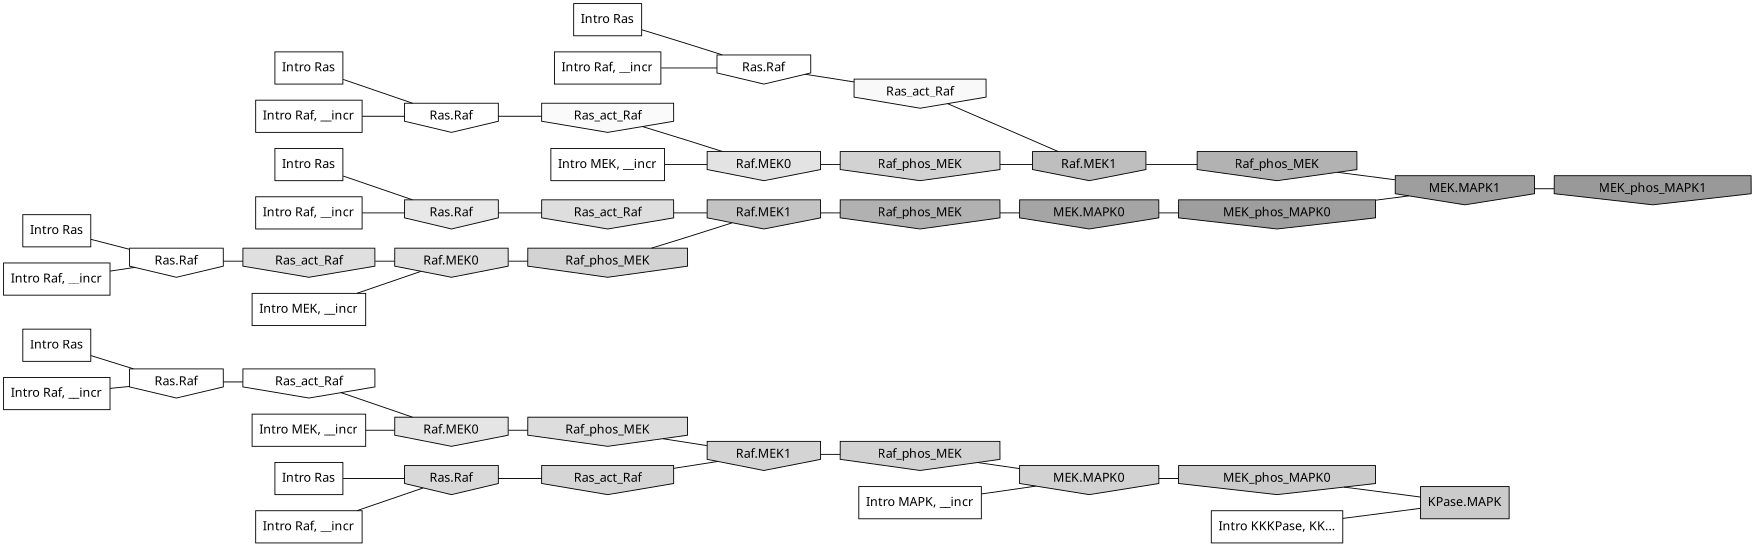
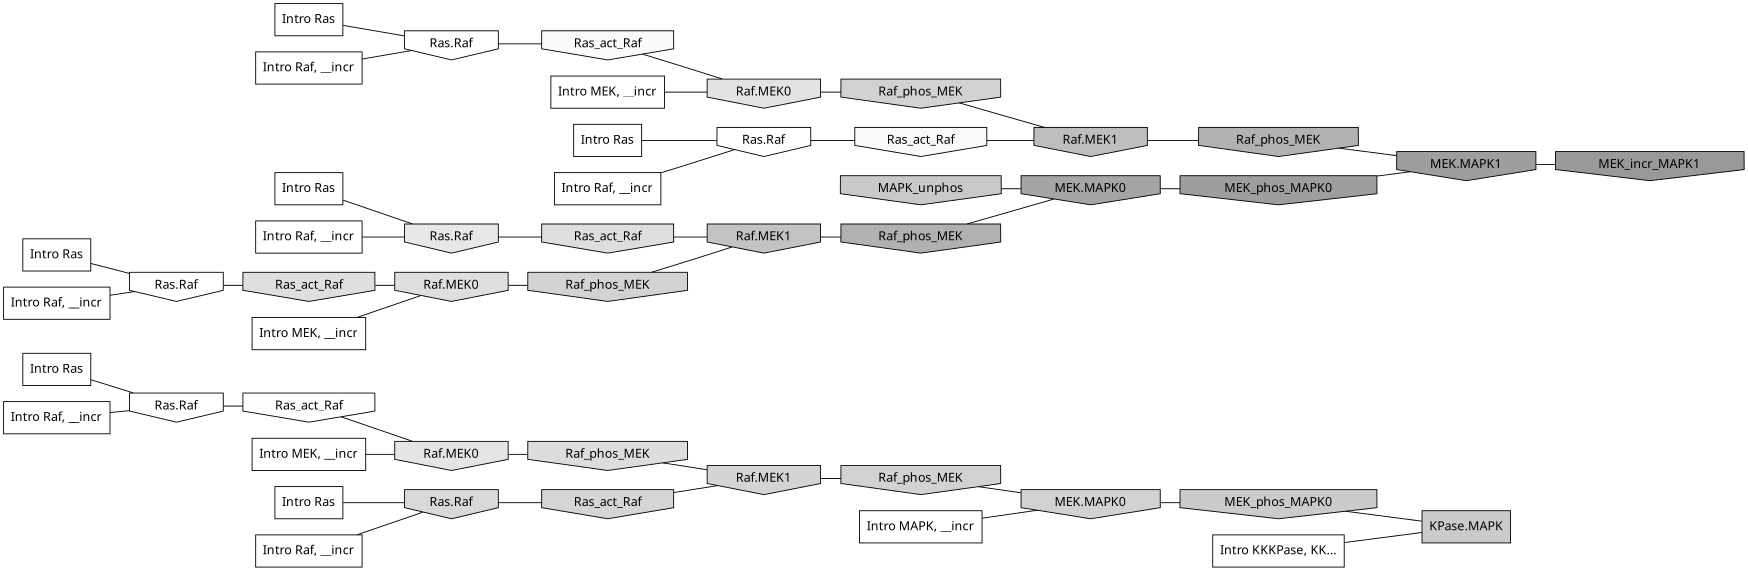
none -> (921, 189)
(1653, 189) -> (1650, 165)
